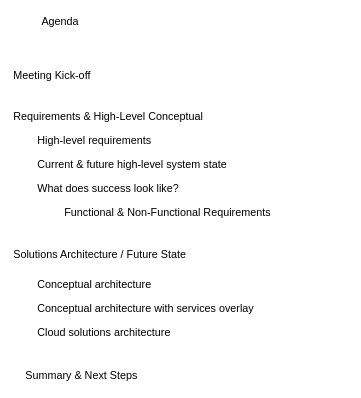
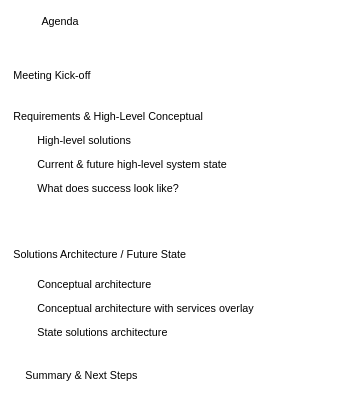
(100, 141) -> (90, 141)
(204, 213) -> none
(114, 333) -> (115, 333)
